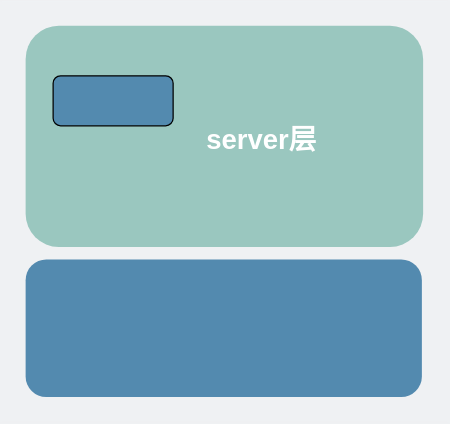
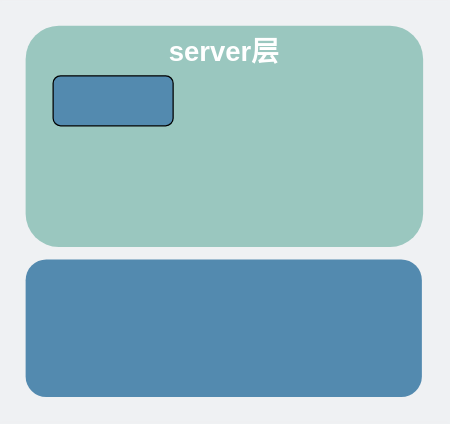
(261, 141) -> (224, 53)
